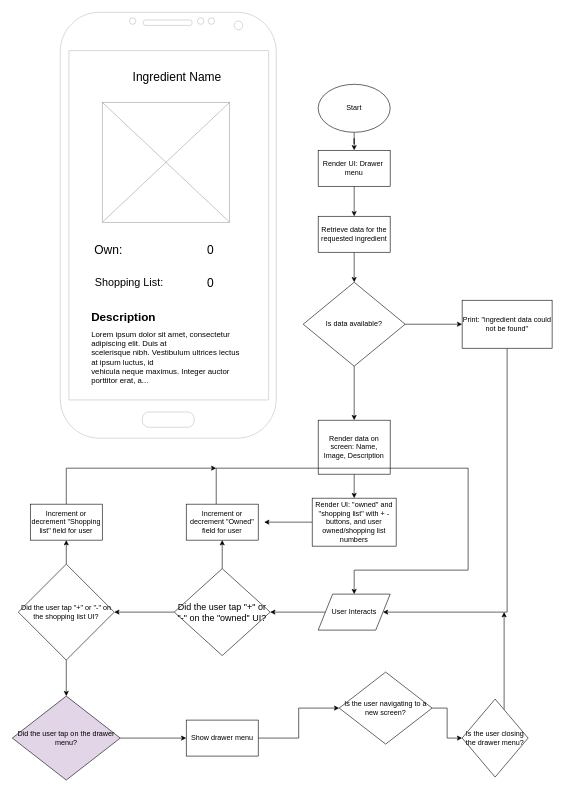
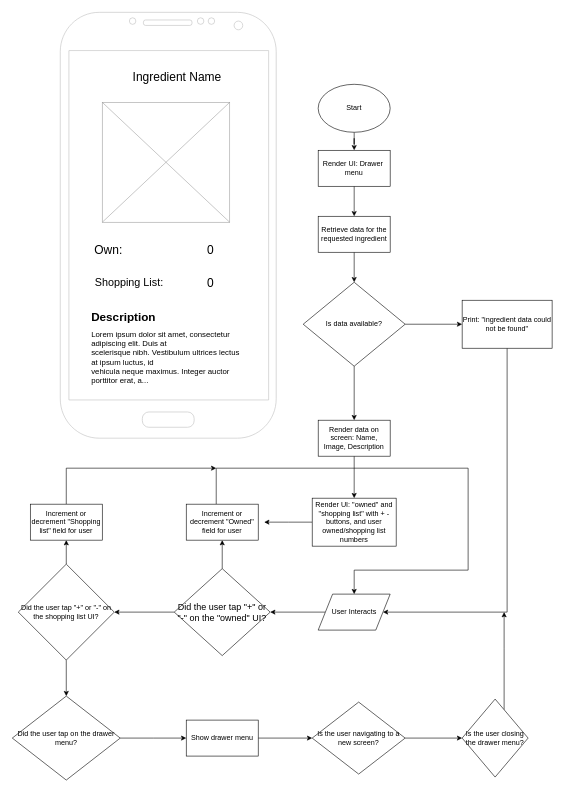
(354, 447) -> (354, 438)
(386, 708) -> (359, 738)
(66, 738) -> (66, 738)
